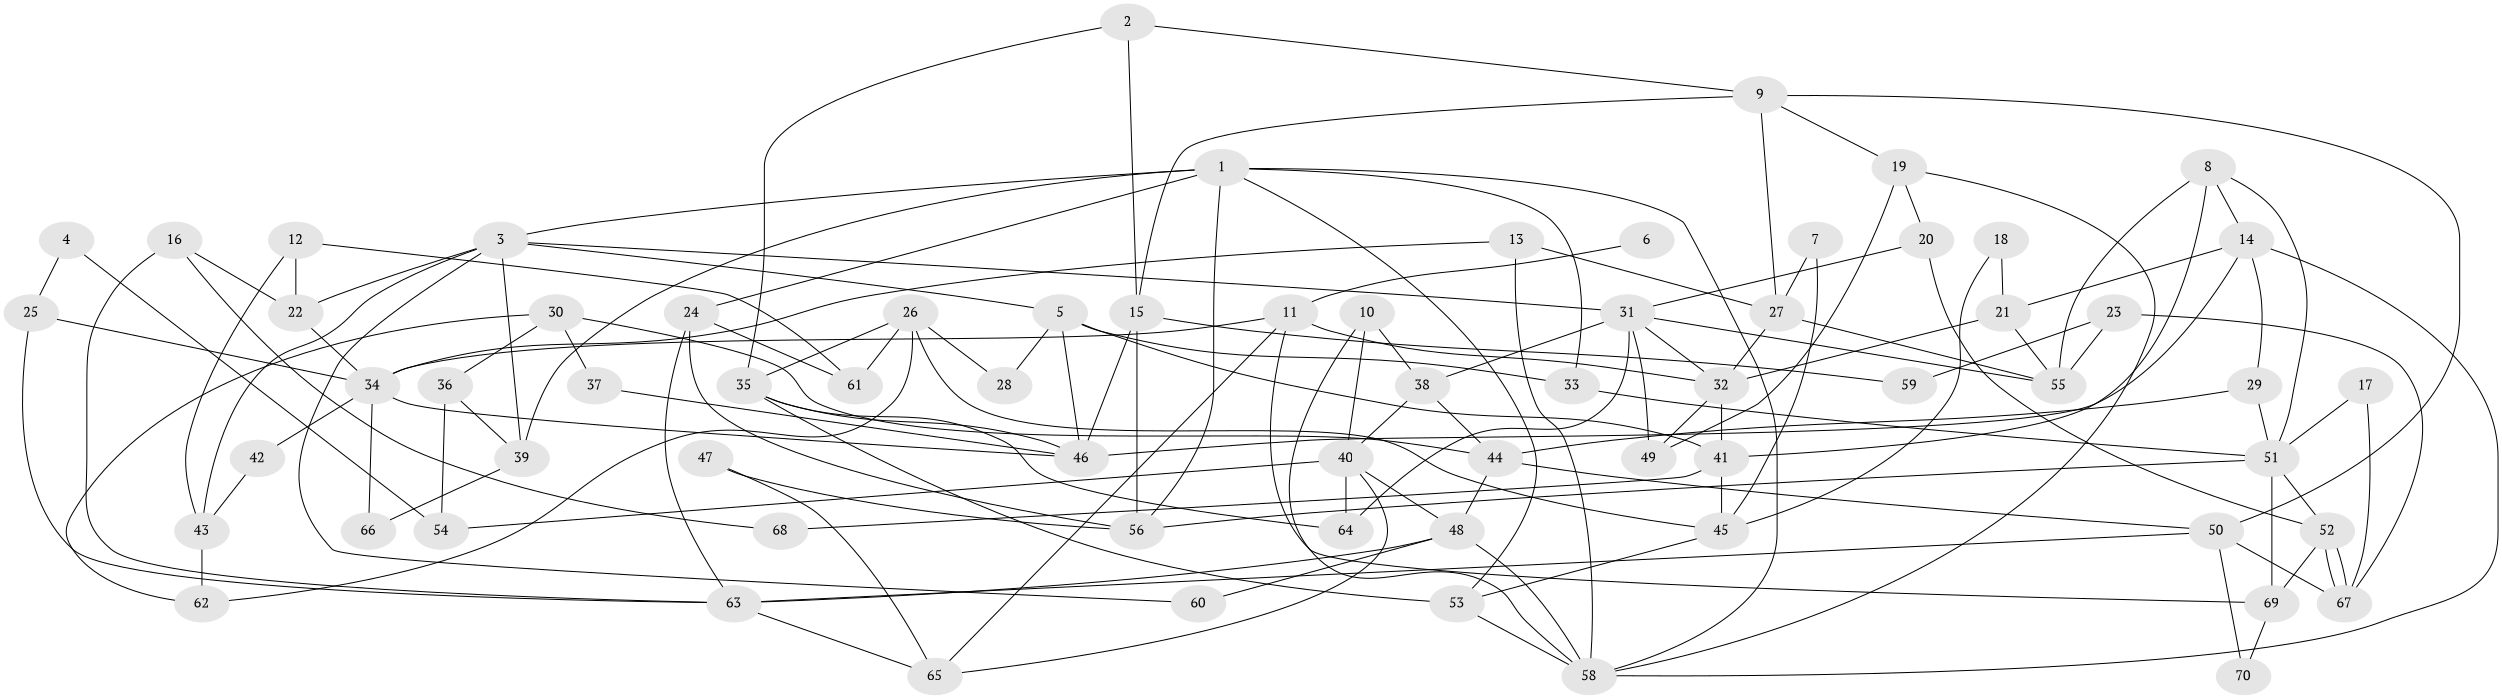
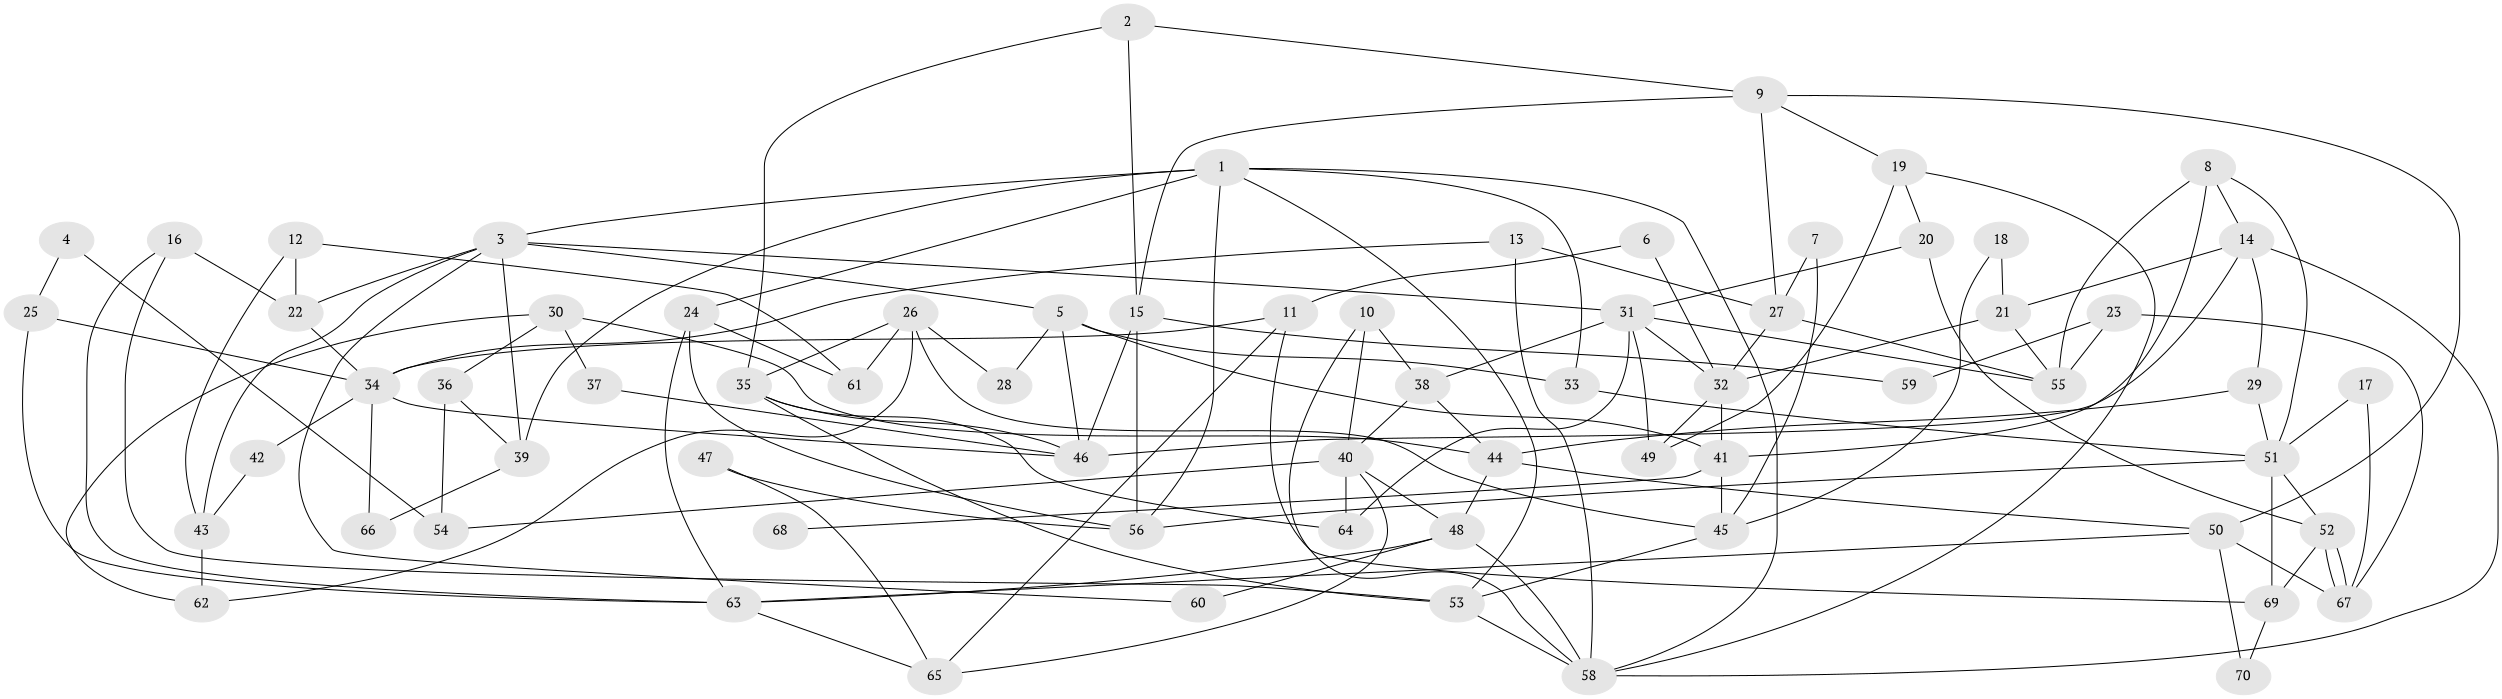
(1473, 355) -> (1684, 313)
(437, 460) -> (522, 575)
